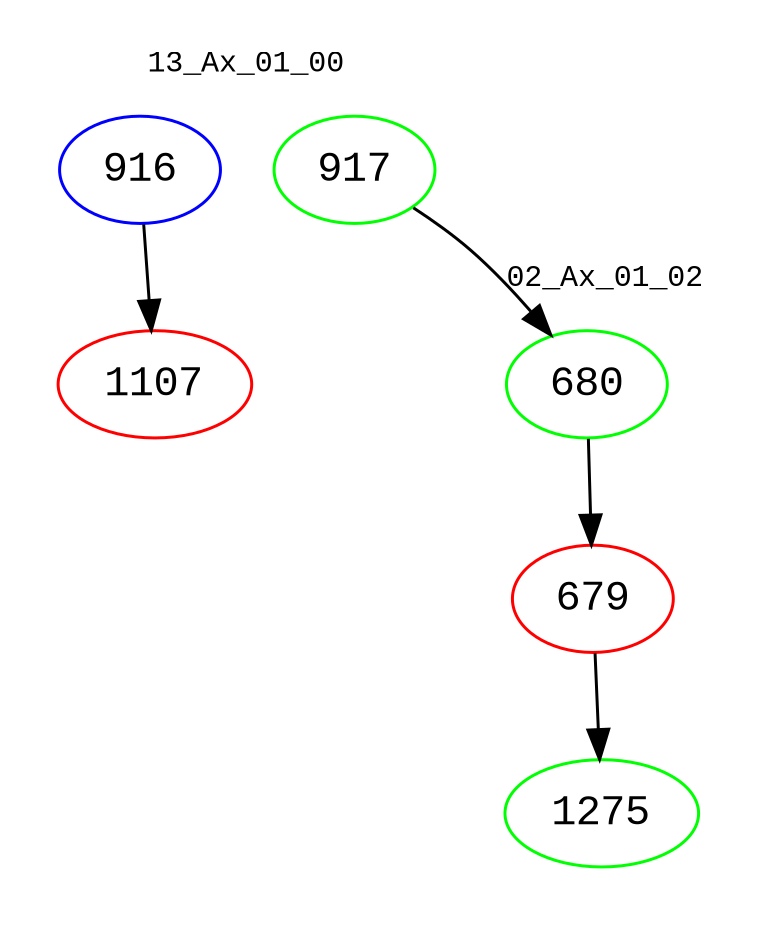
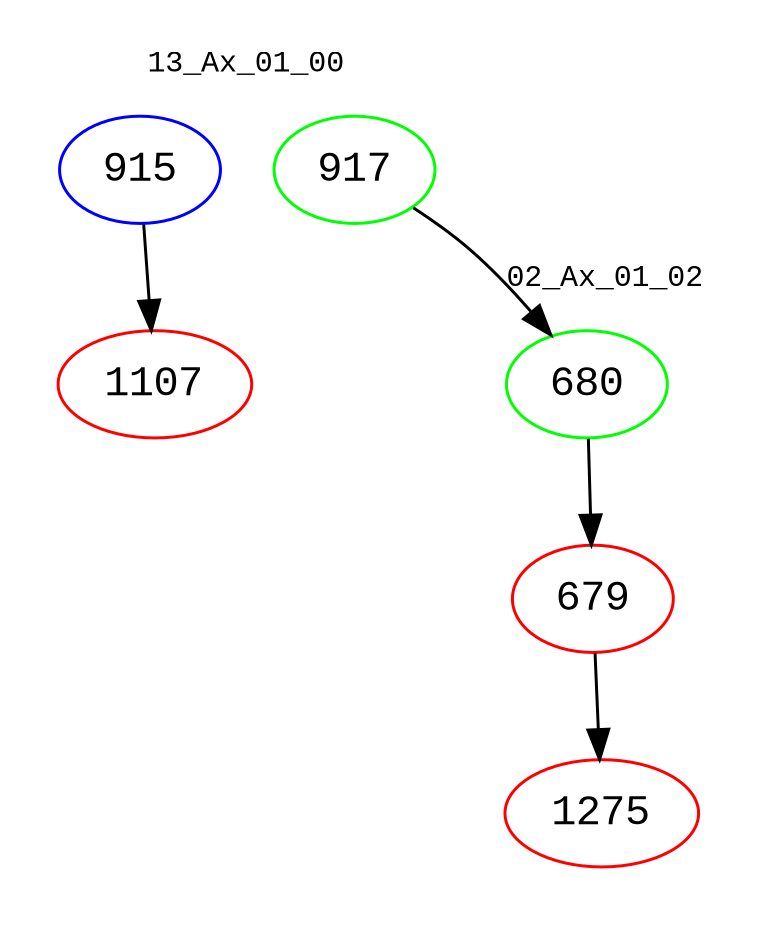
(140, 170) -> (140, 170)
(602, 813) -> (602, 813)
